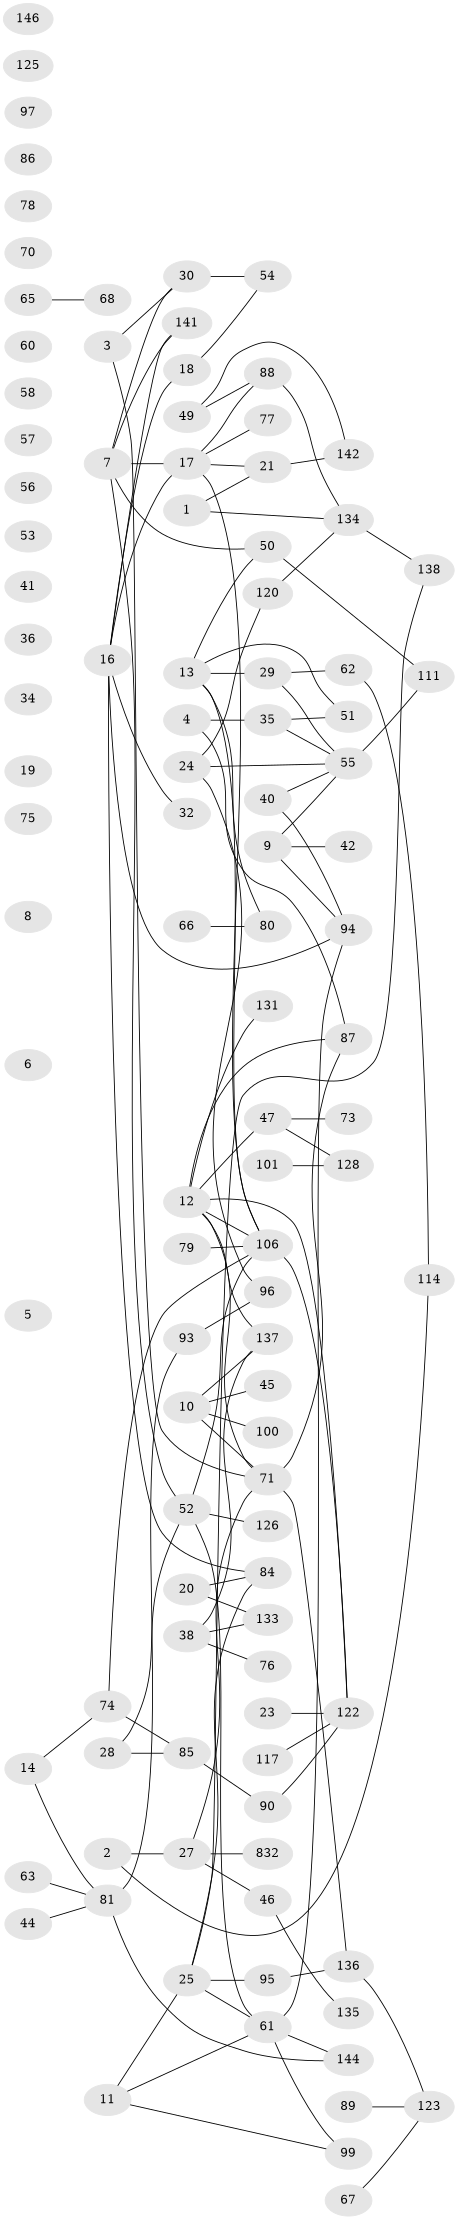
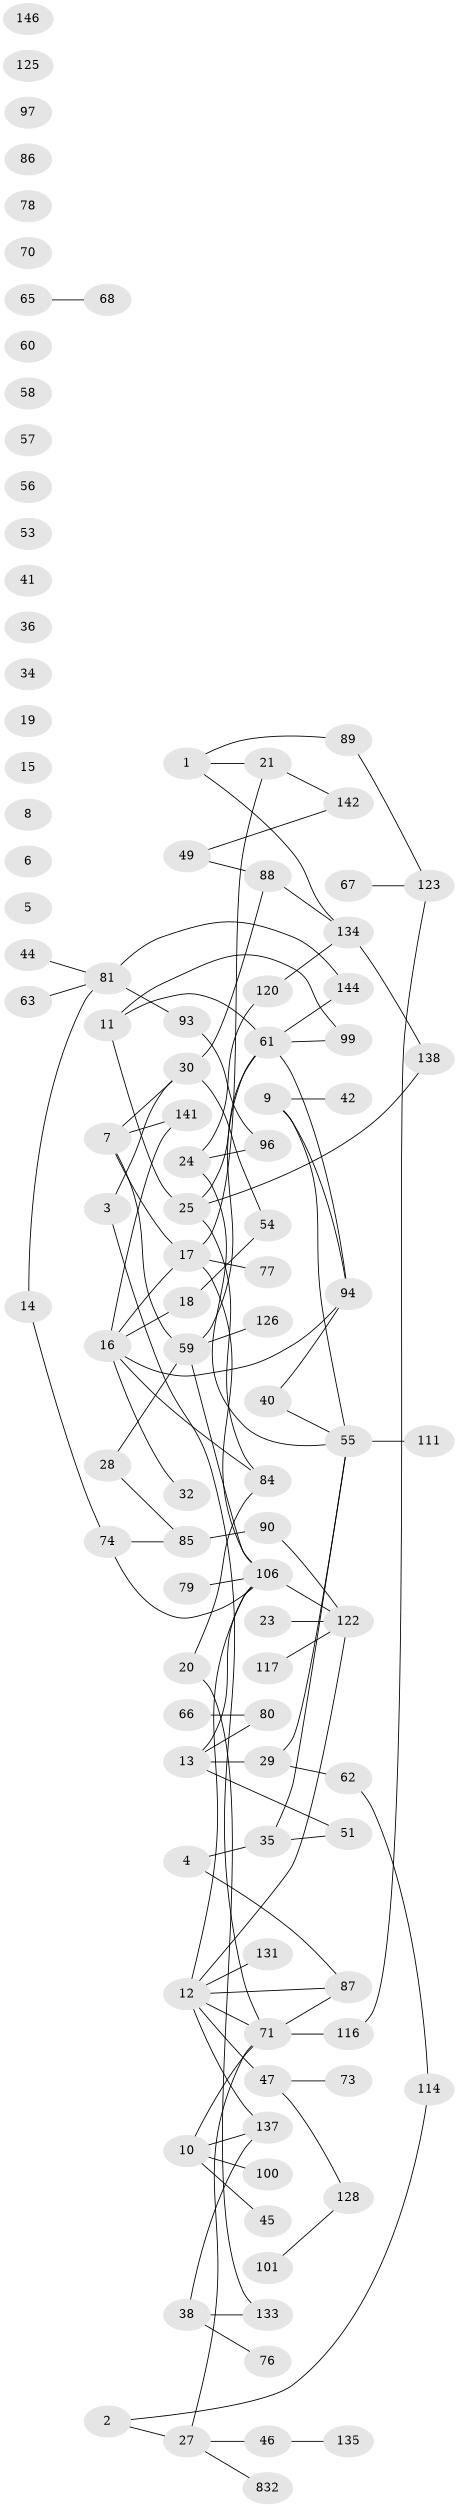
(227, 419) -> (242, 964)
(268, 547) -> none
none -> (264, 737)
(28, 819) -> (28, 768)
(187, 1510) -> (187, 1349)
(349, 1966) -> (349, 2034)
(268, 1980) -> none
